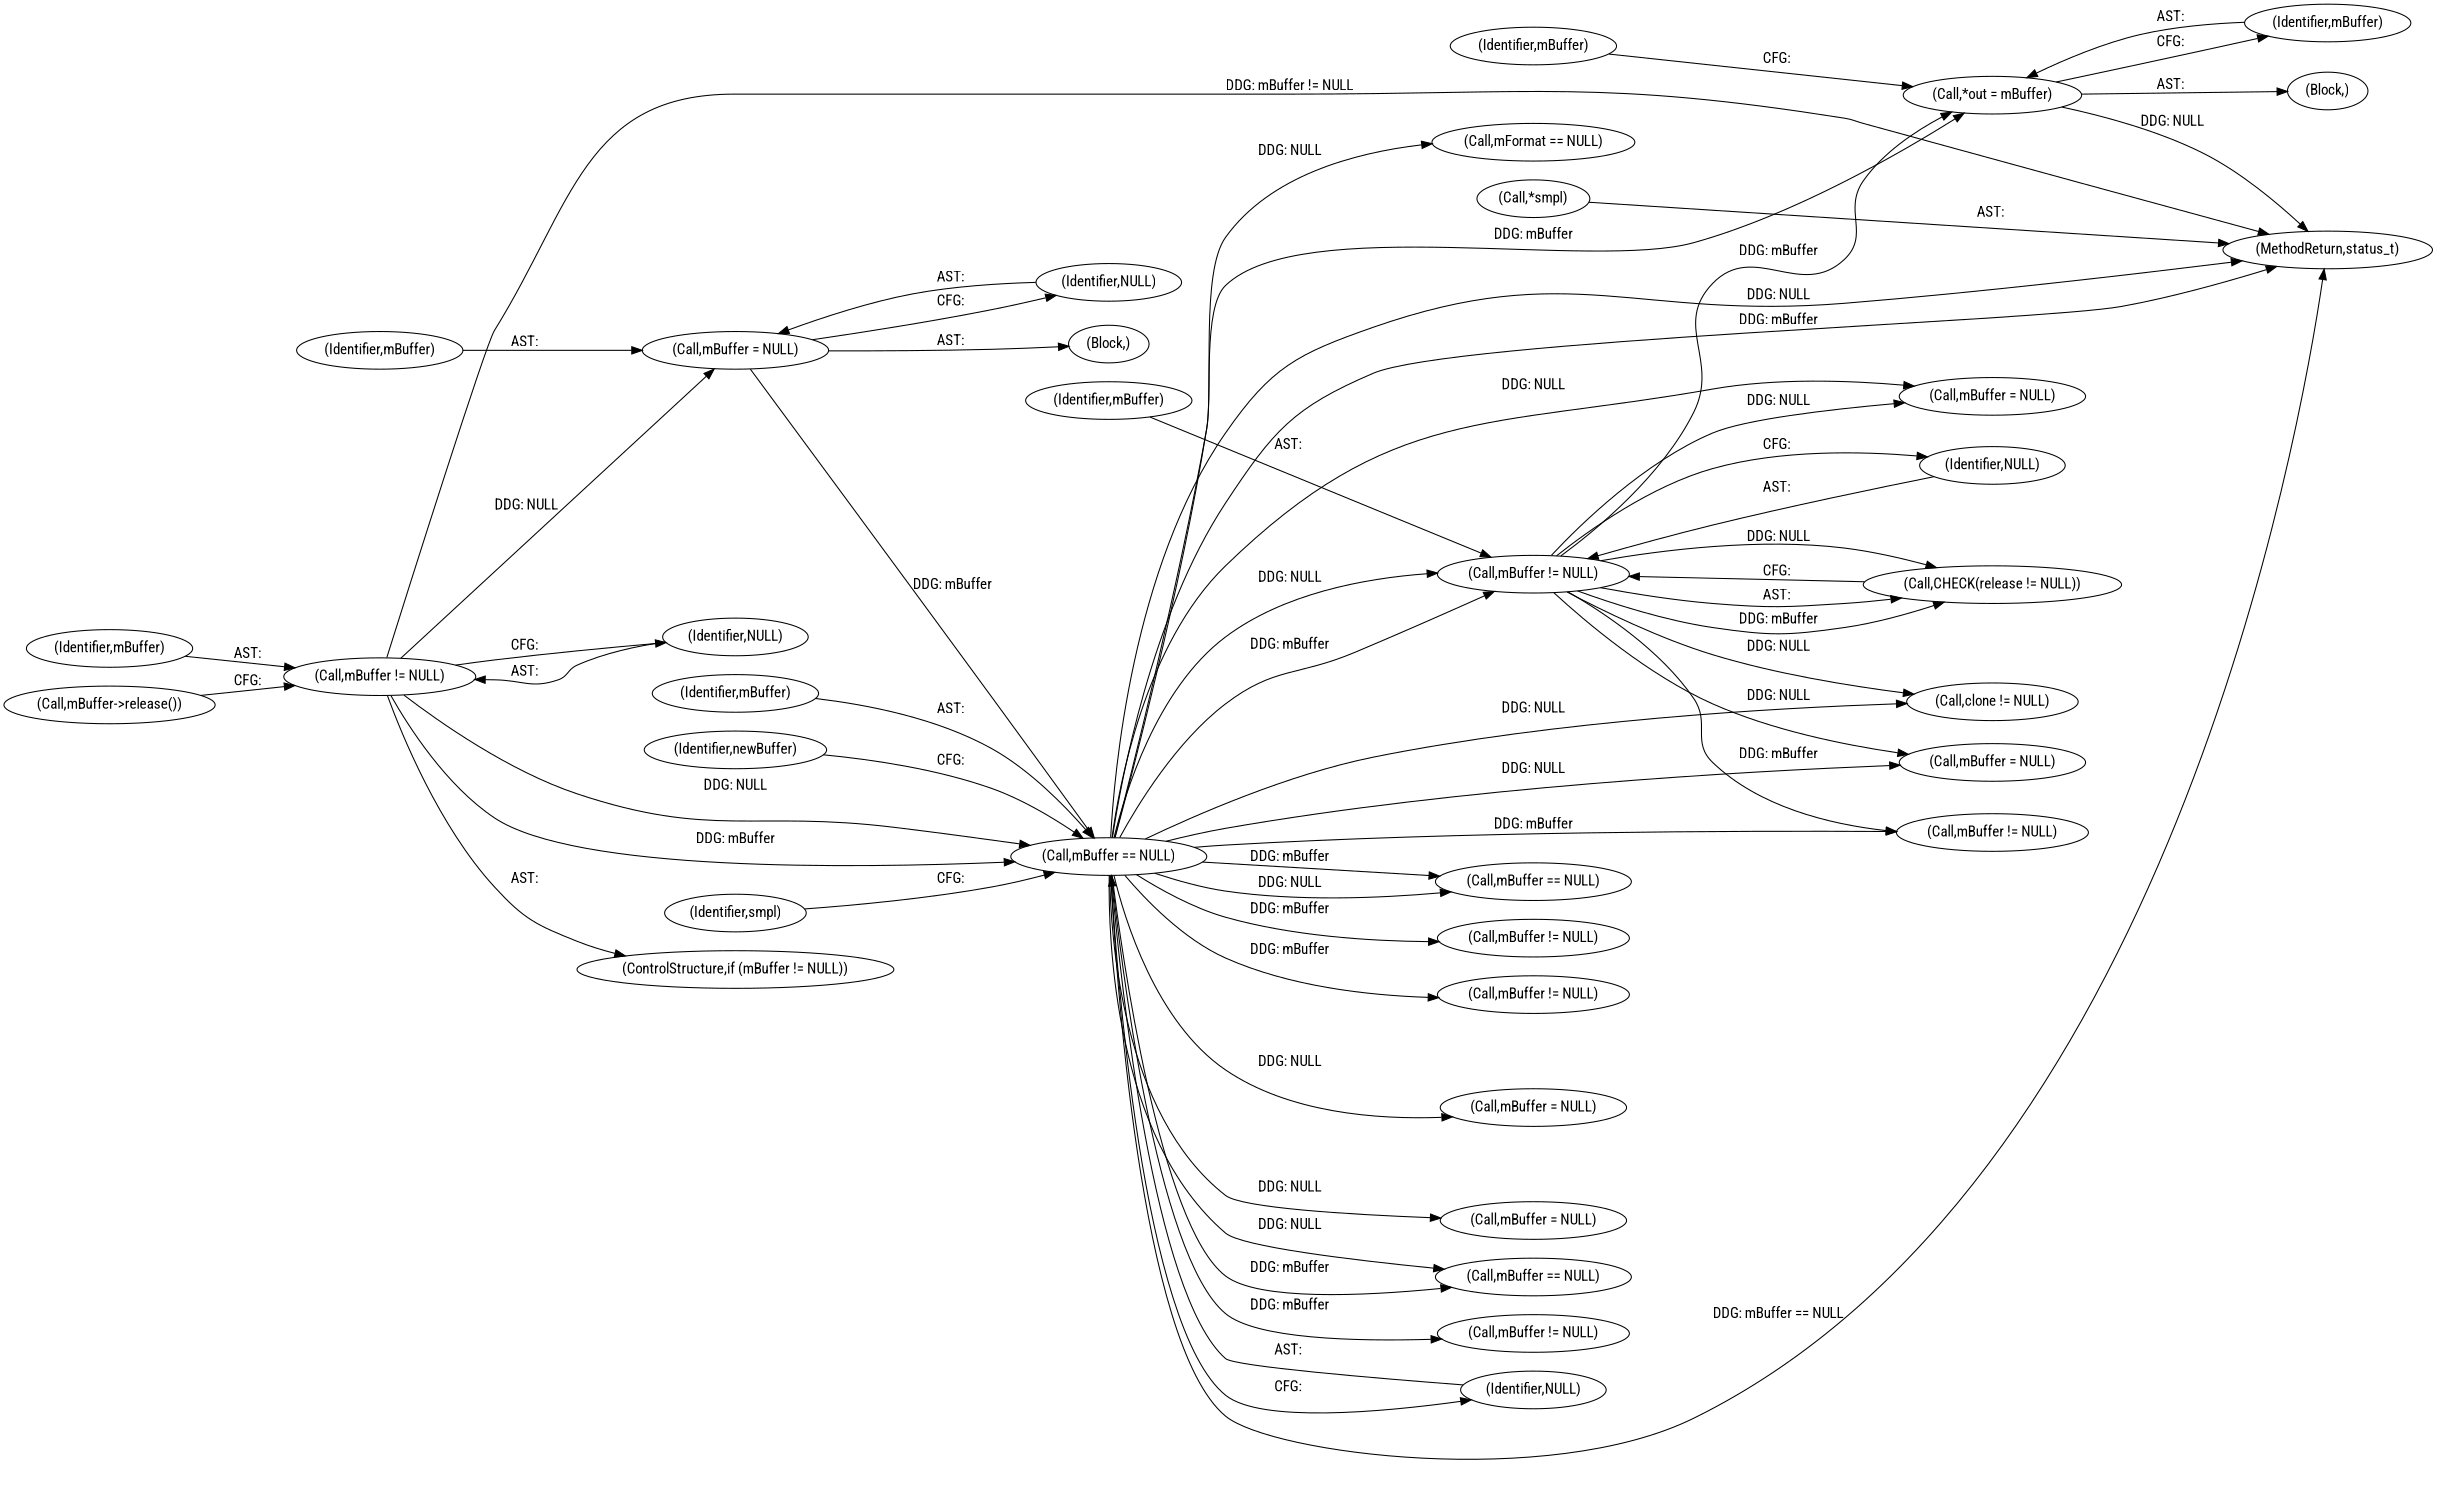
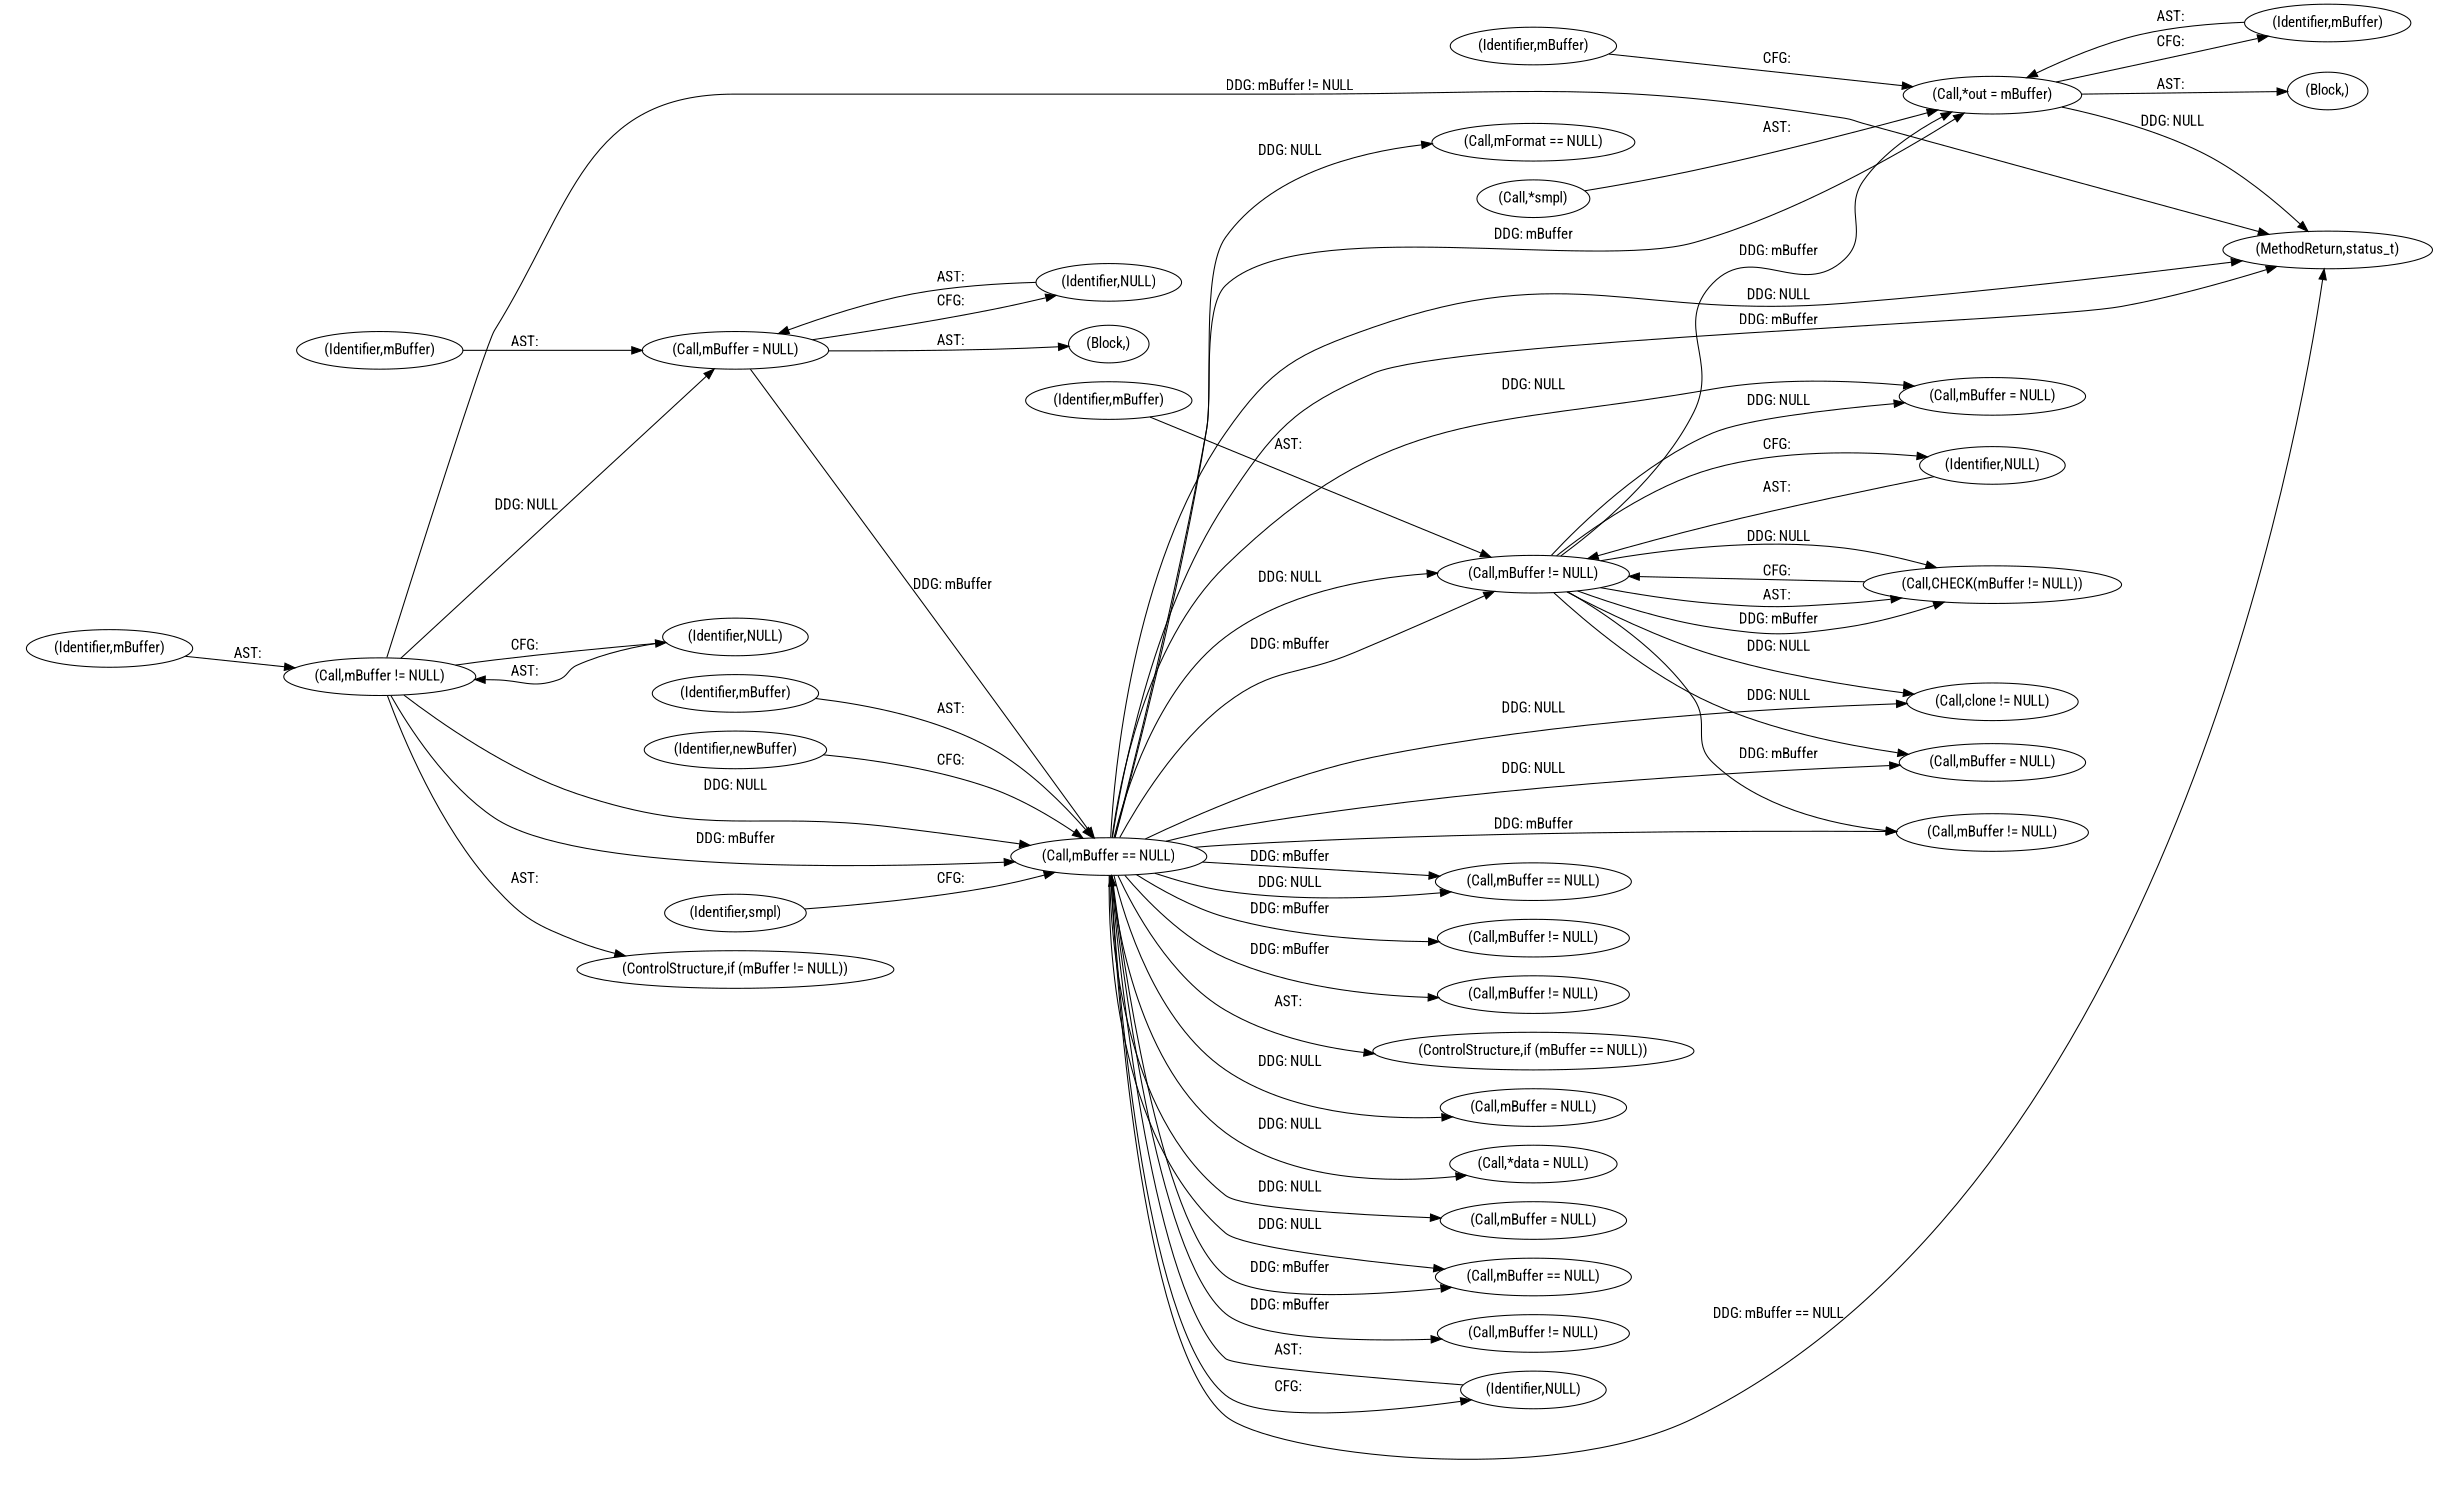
(1904, 223) -> (1757, 156)
(1992, 585) -> (1992, 585)
(110, 705) -> none
none -> (1533, 1051)
none -> (1533, 1164)
